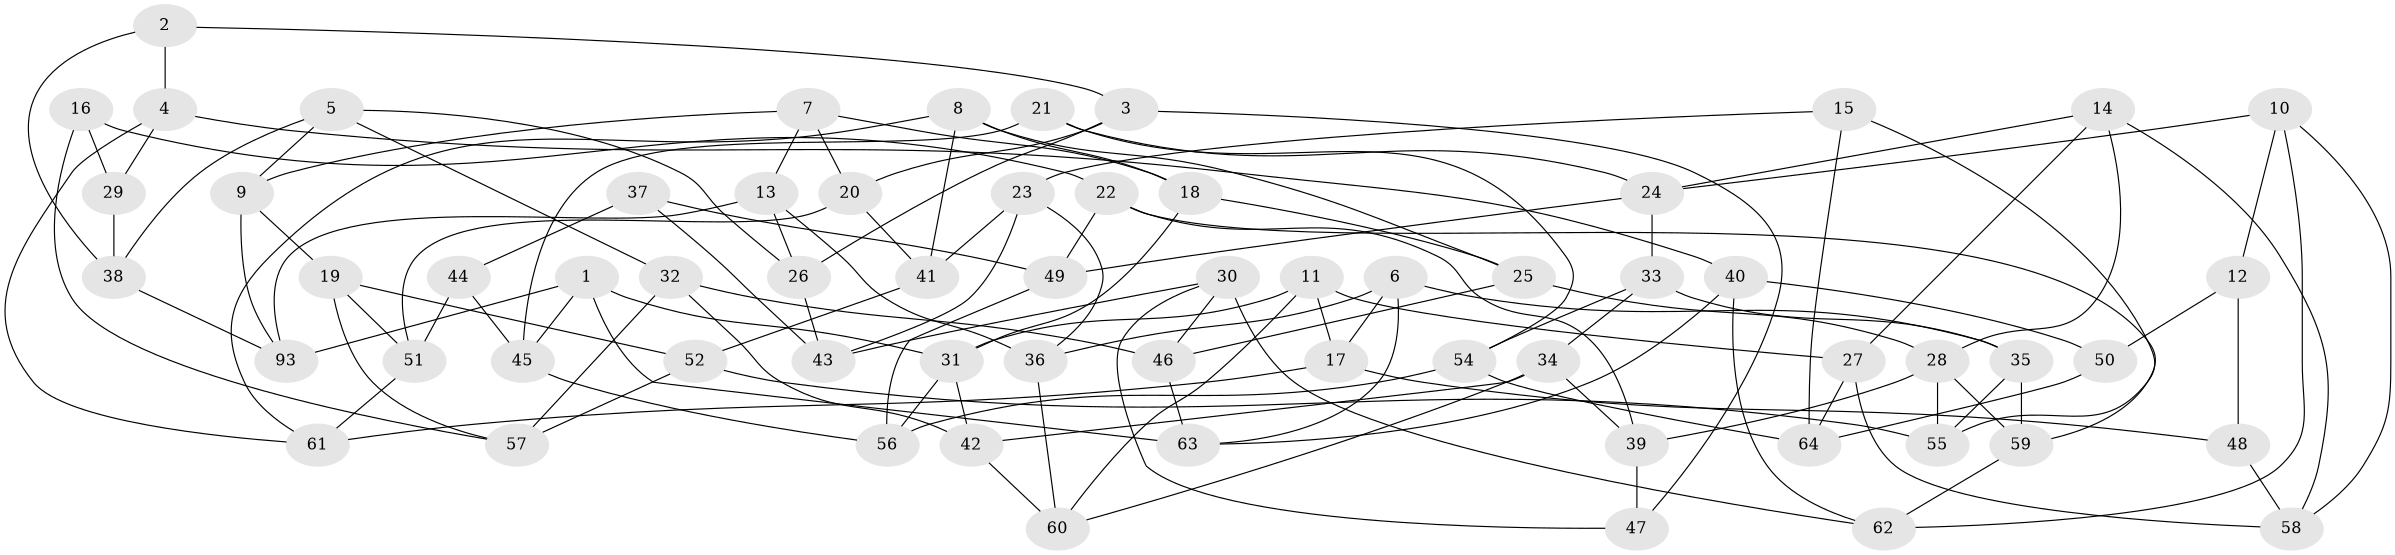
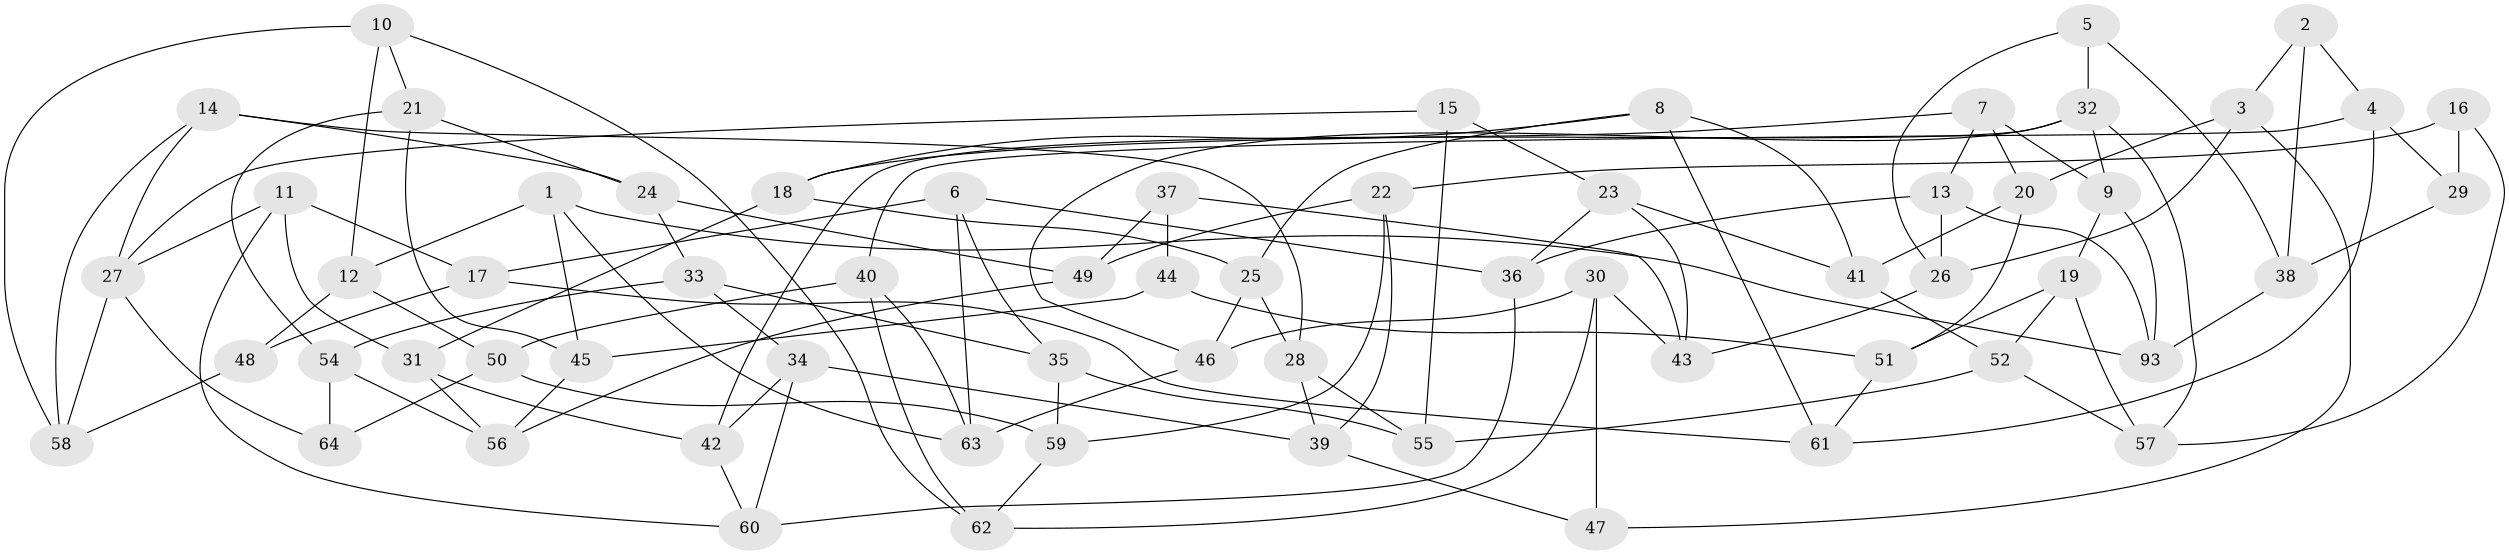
(287, 152) -> (2099, 152)
(1967, 154) -> (398, 67)
(1819, 277) -> (757, 129)
(766, 326) -> (450, 235)
(1973, 397) -> (777, 404)
